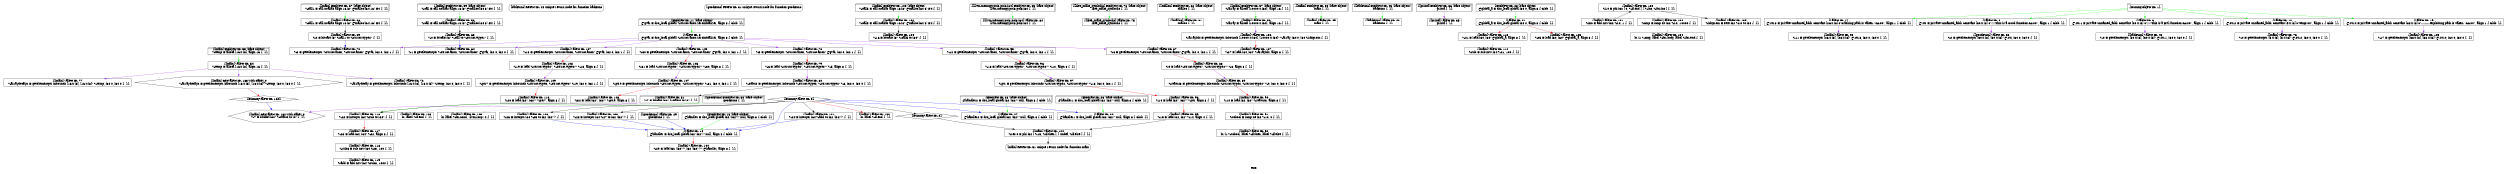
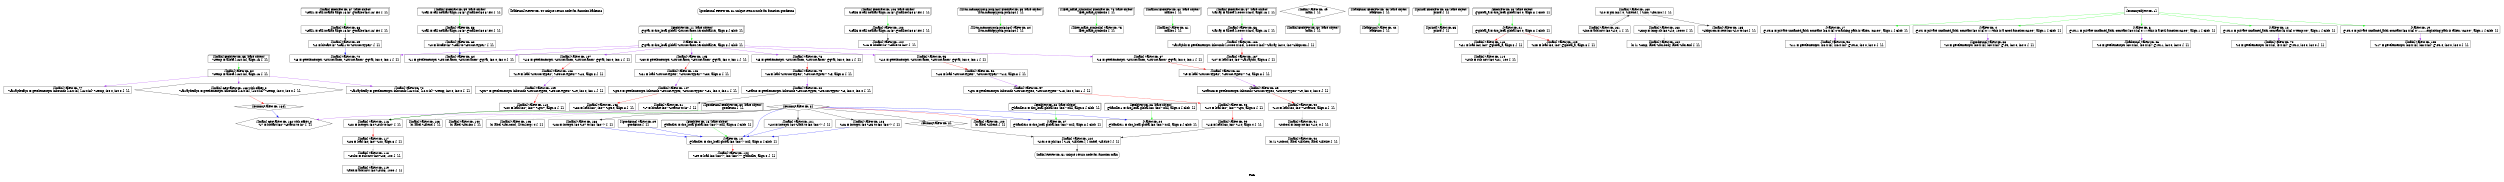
(1321, 14) -> (1313, 21)
(1444, 14) -> (1441, 19)
(1321, 22) -> (1313, 11)
(670, 99) -> (668, 107)
none -> (464, 124)
